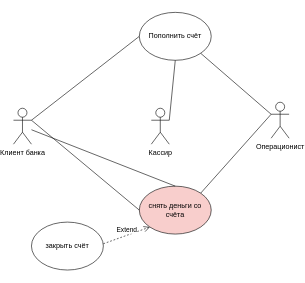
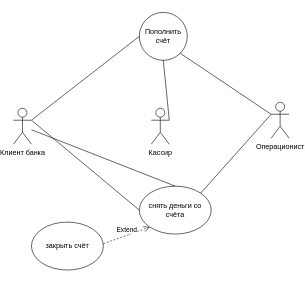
(176, 36) -> (164, 36)
(176, 210) -> (176, 210)
